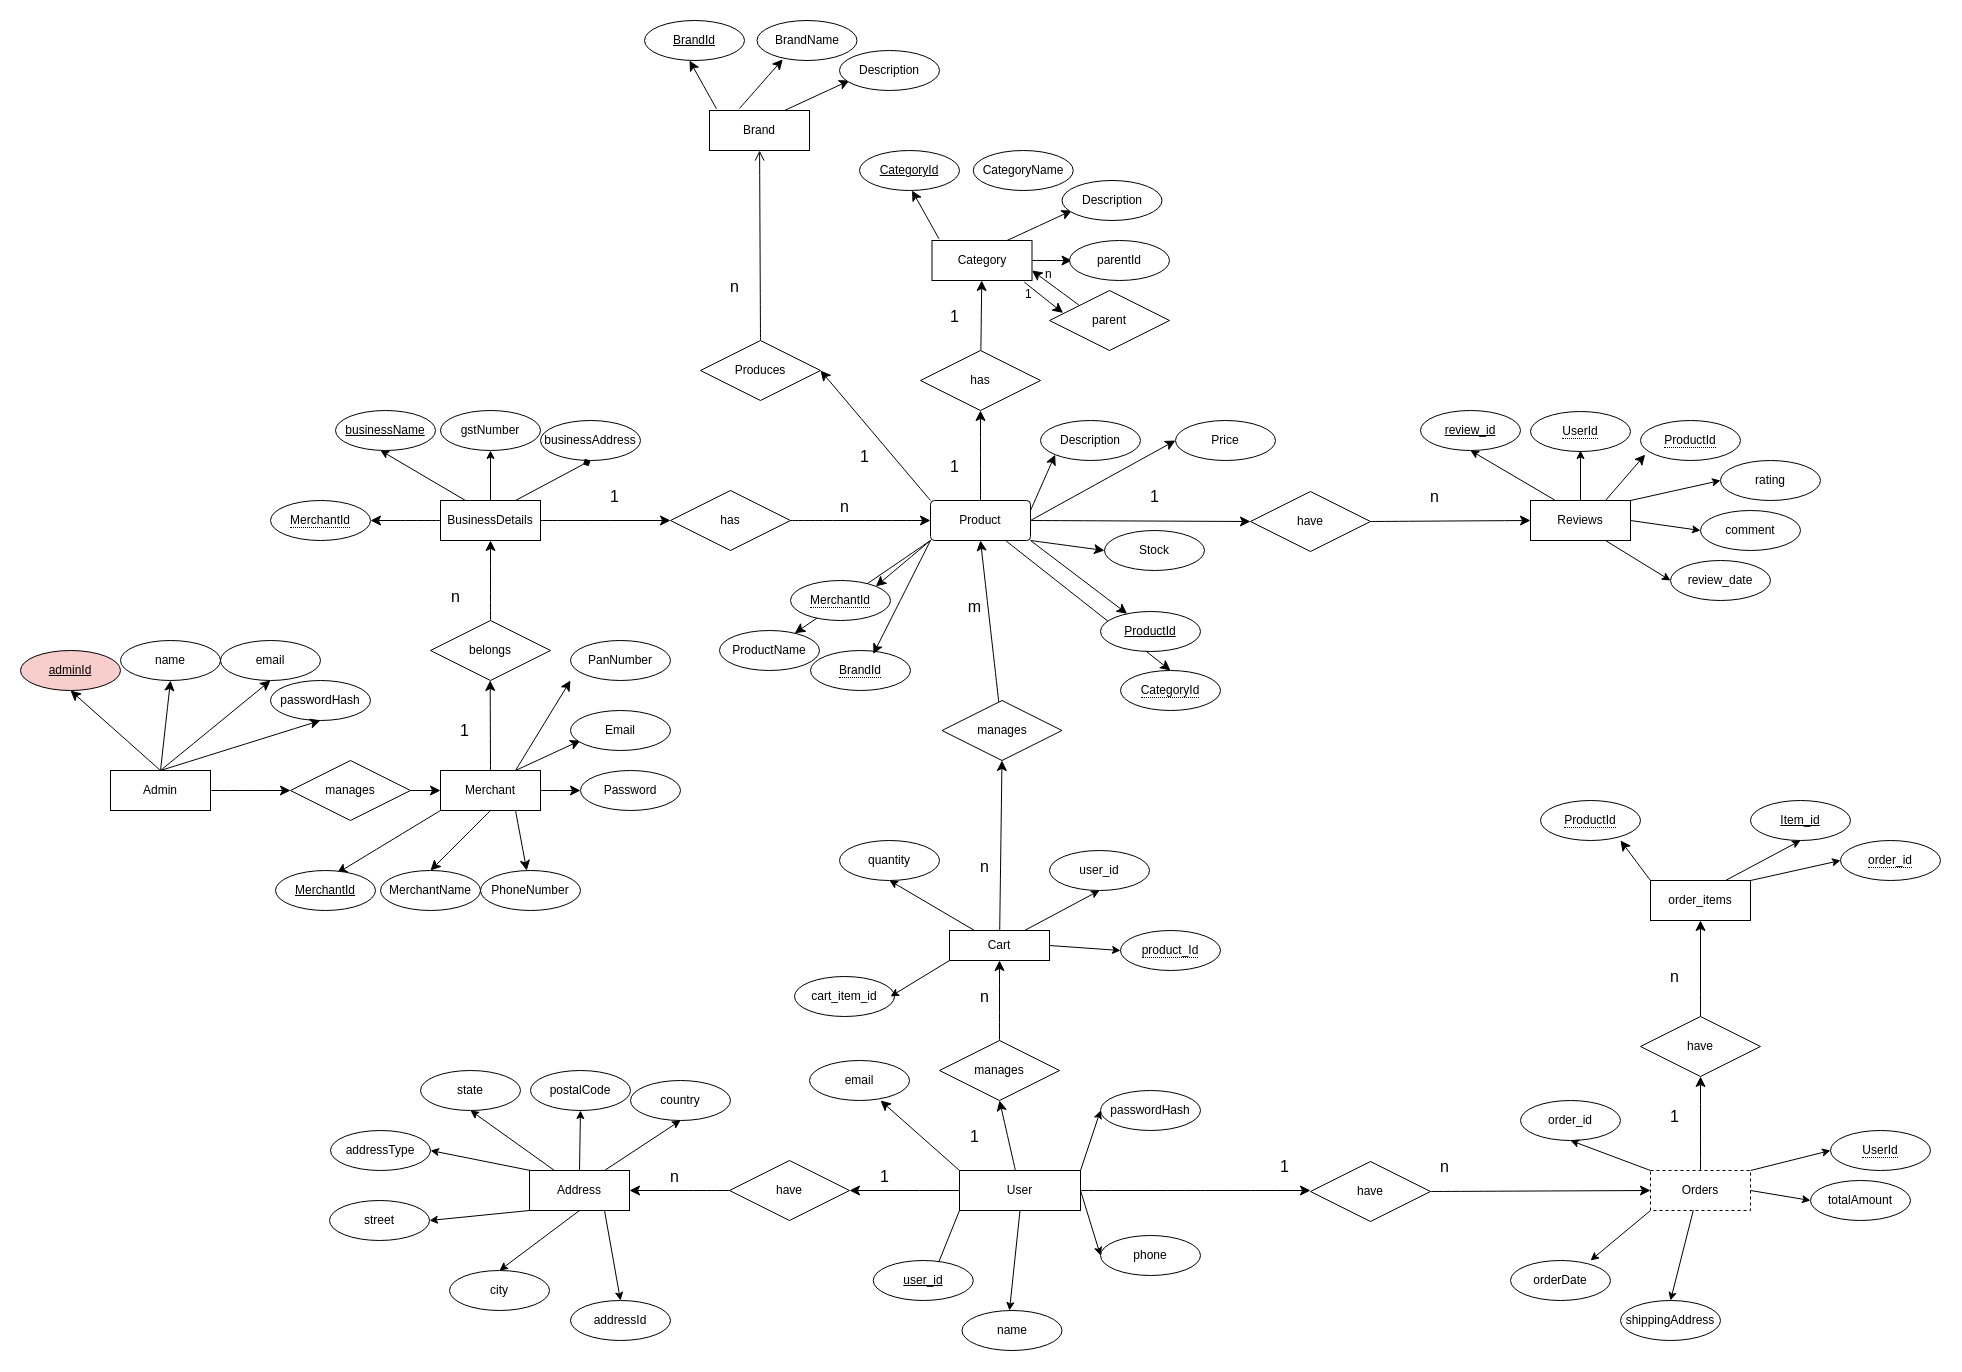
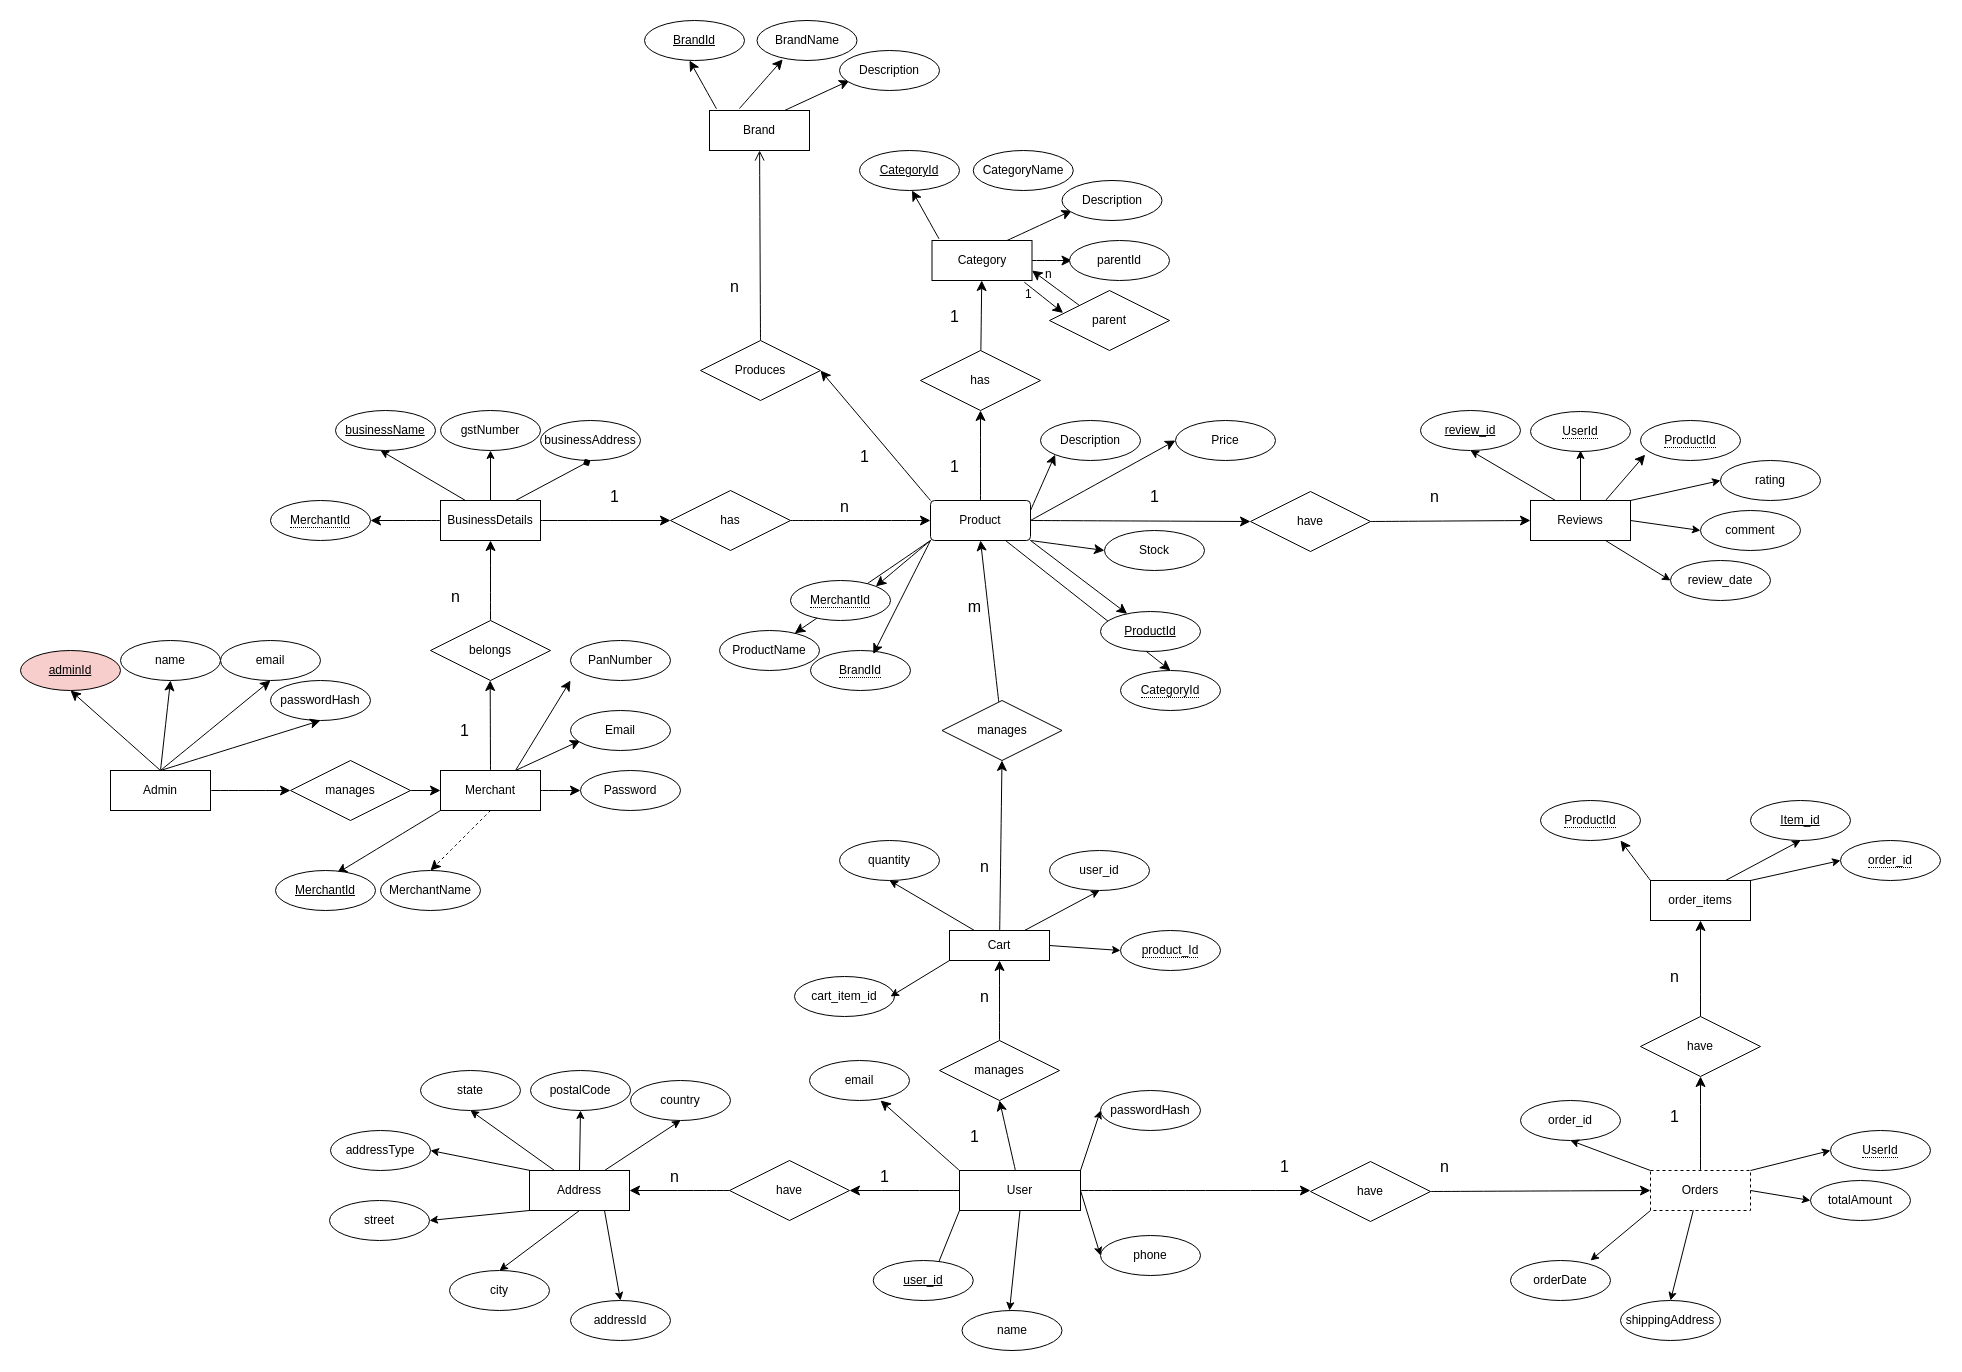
(463, 838) -> (463, 838)
(521, 838) -> none
(531, 891) -> none
